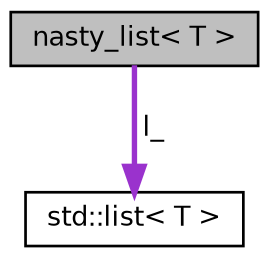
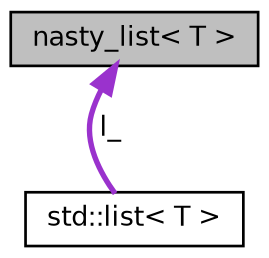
(134, 116) -> (91, 143)
